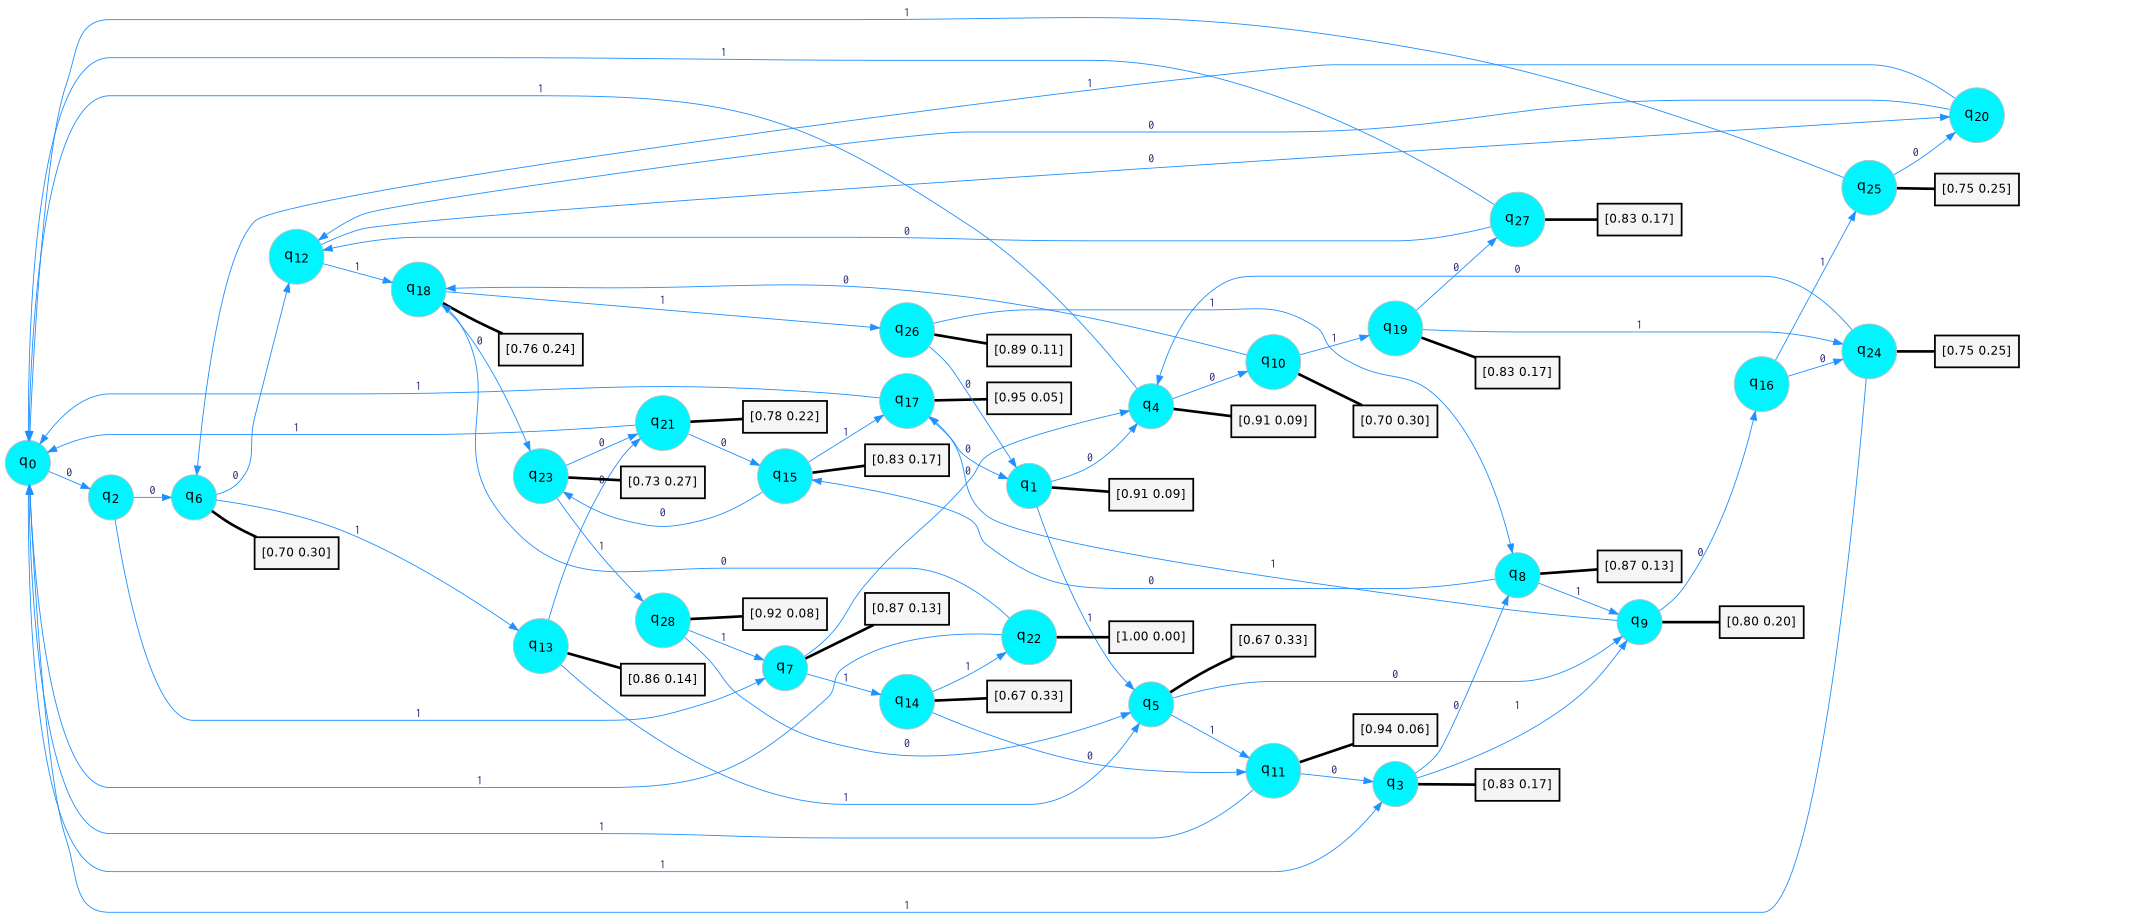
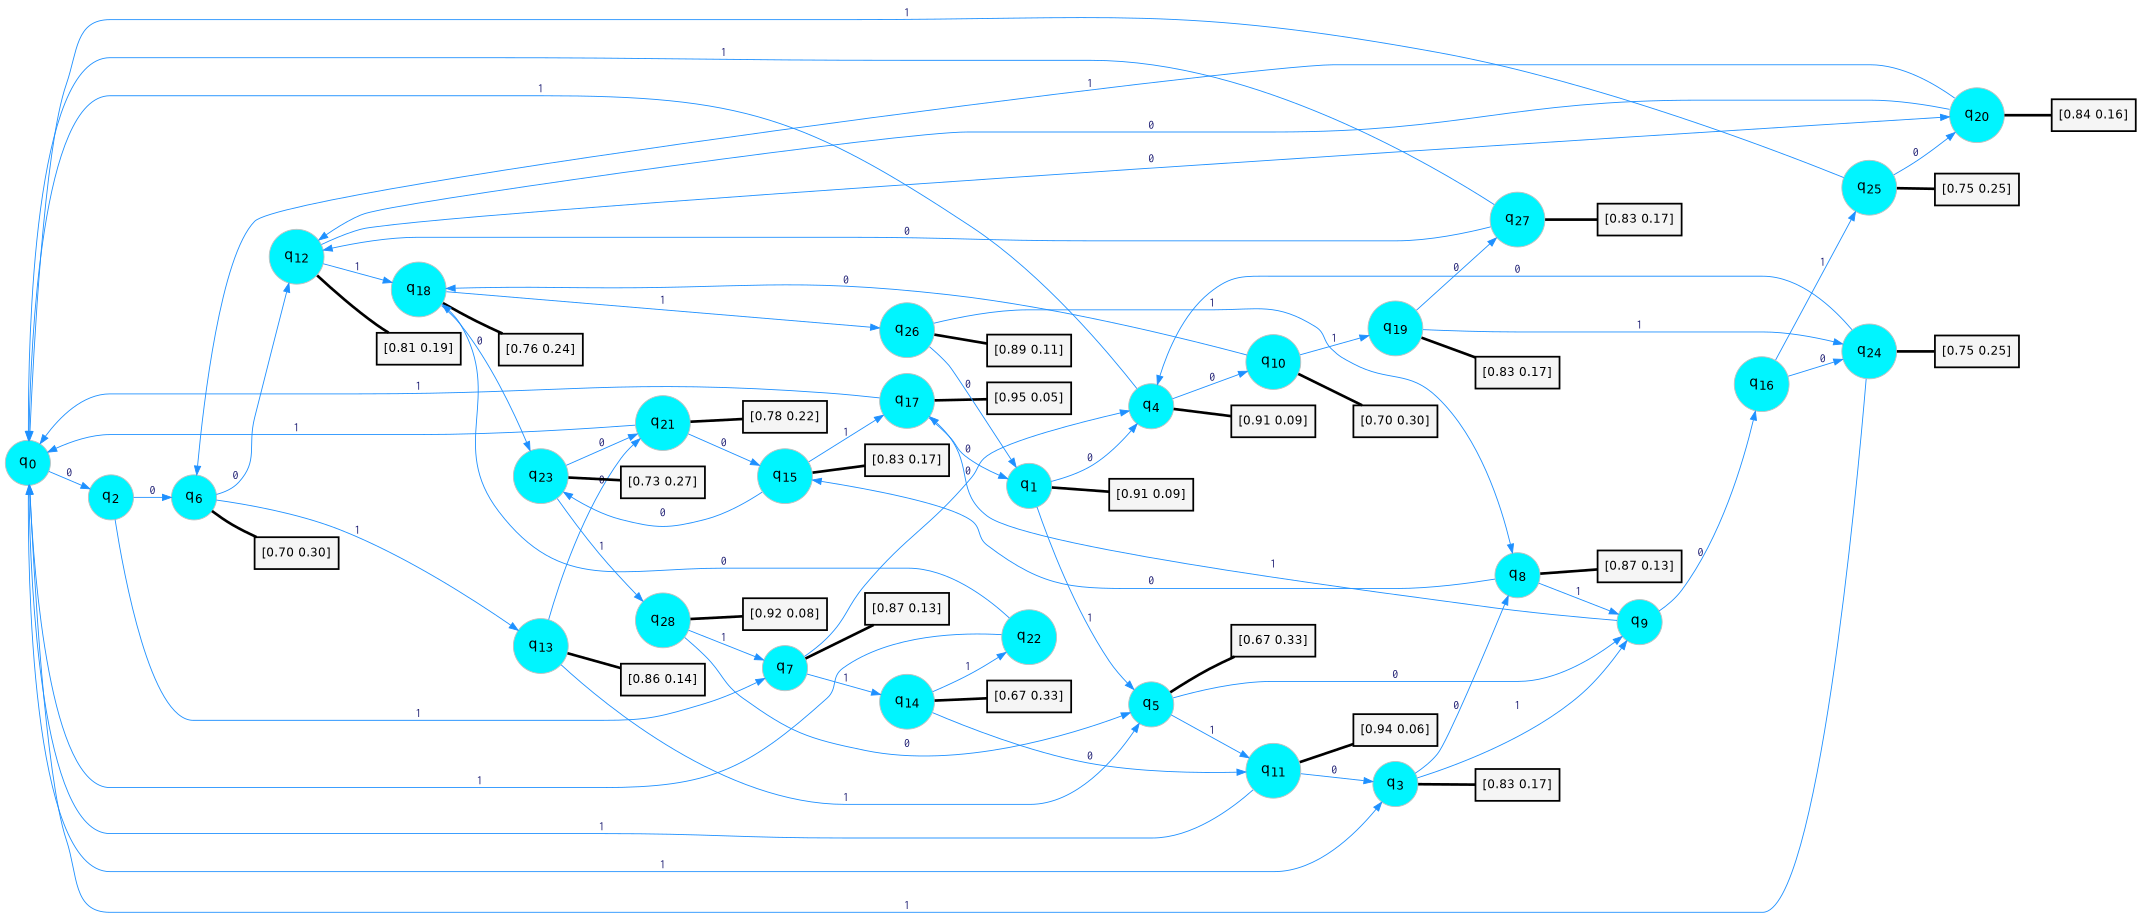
none -> (2094, 115)
none -> (419, 349)
(1762, 622) -> none
(1151, 637) -> none
